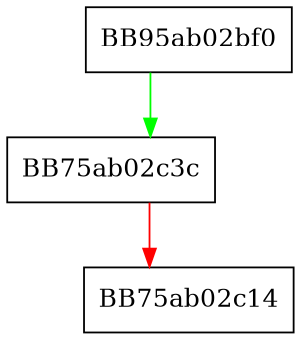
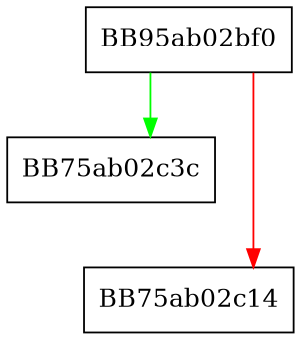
(150, 226) -> (253, 161)
